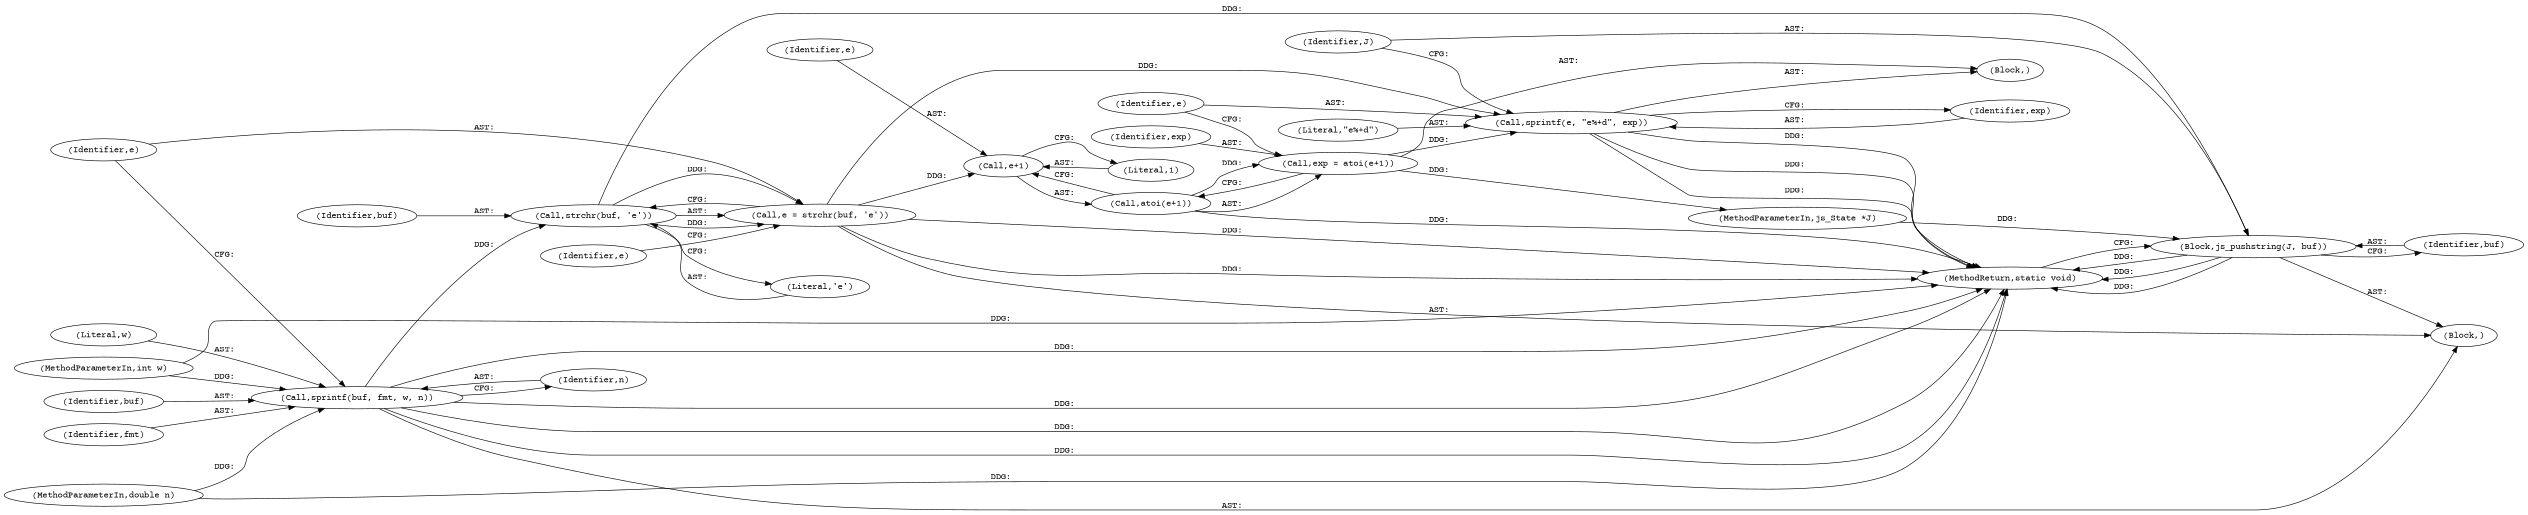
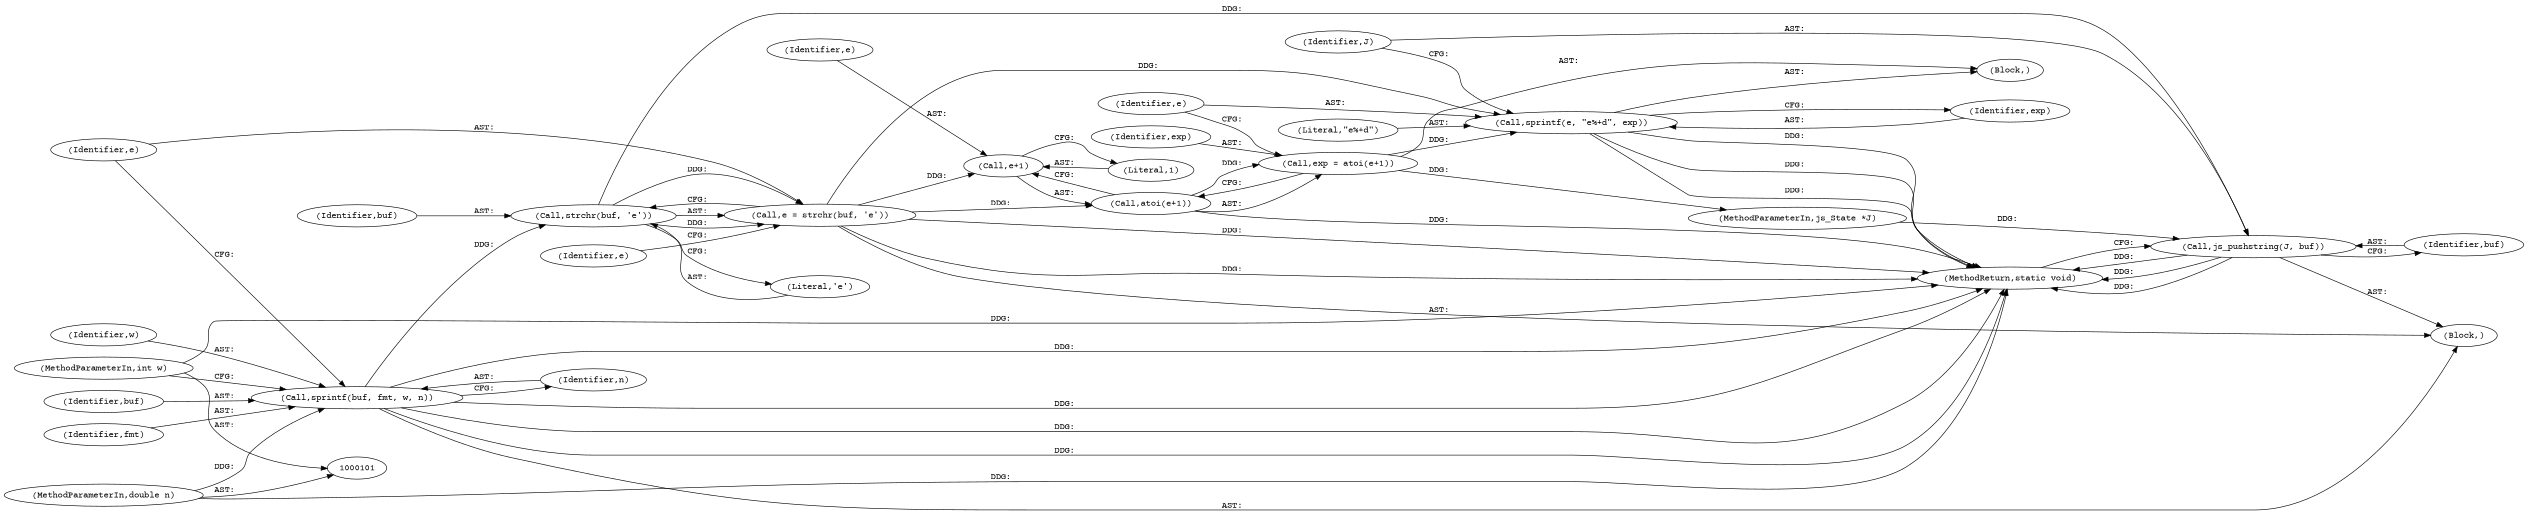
none -> (999, 209)
(2253, 247) -> (2253, 247)
(104, 335) -> (104, 335)
(227, 376) -> (227, 376)
none -> (357, 468)
